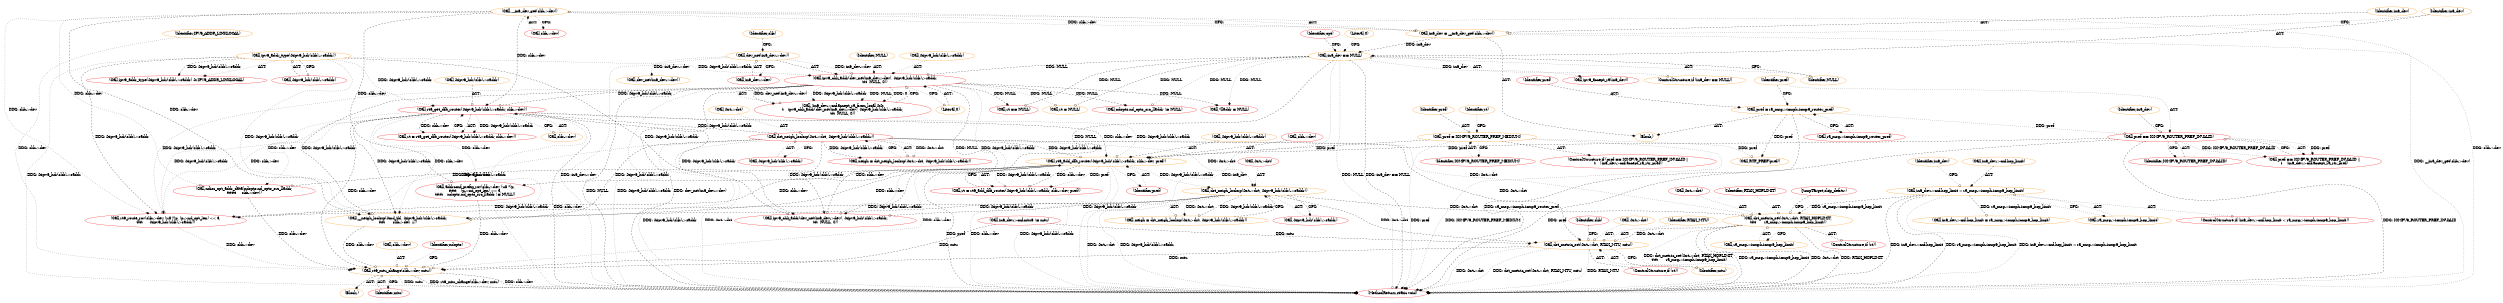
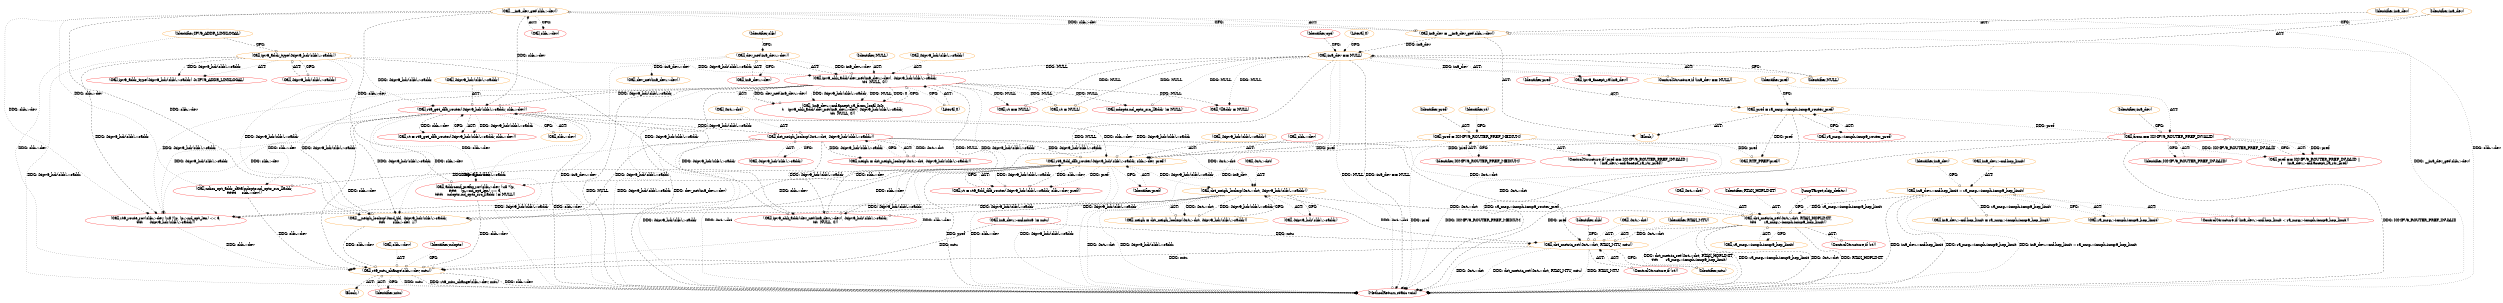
none -> (249, 44)
(2169, 137) -> (2169, 137)
